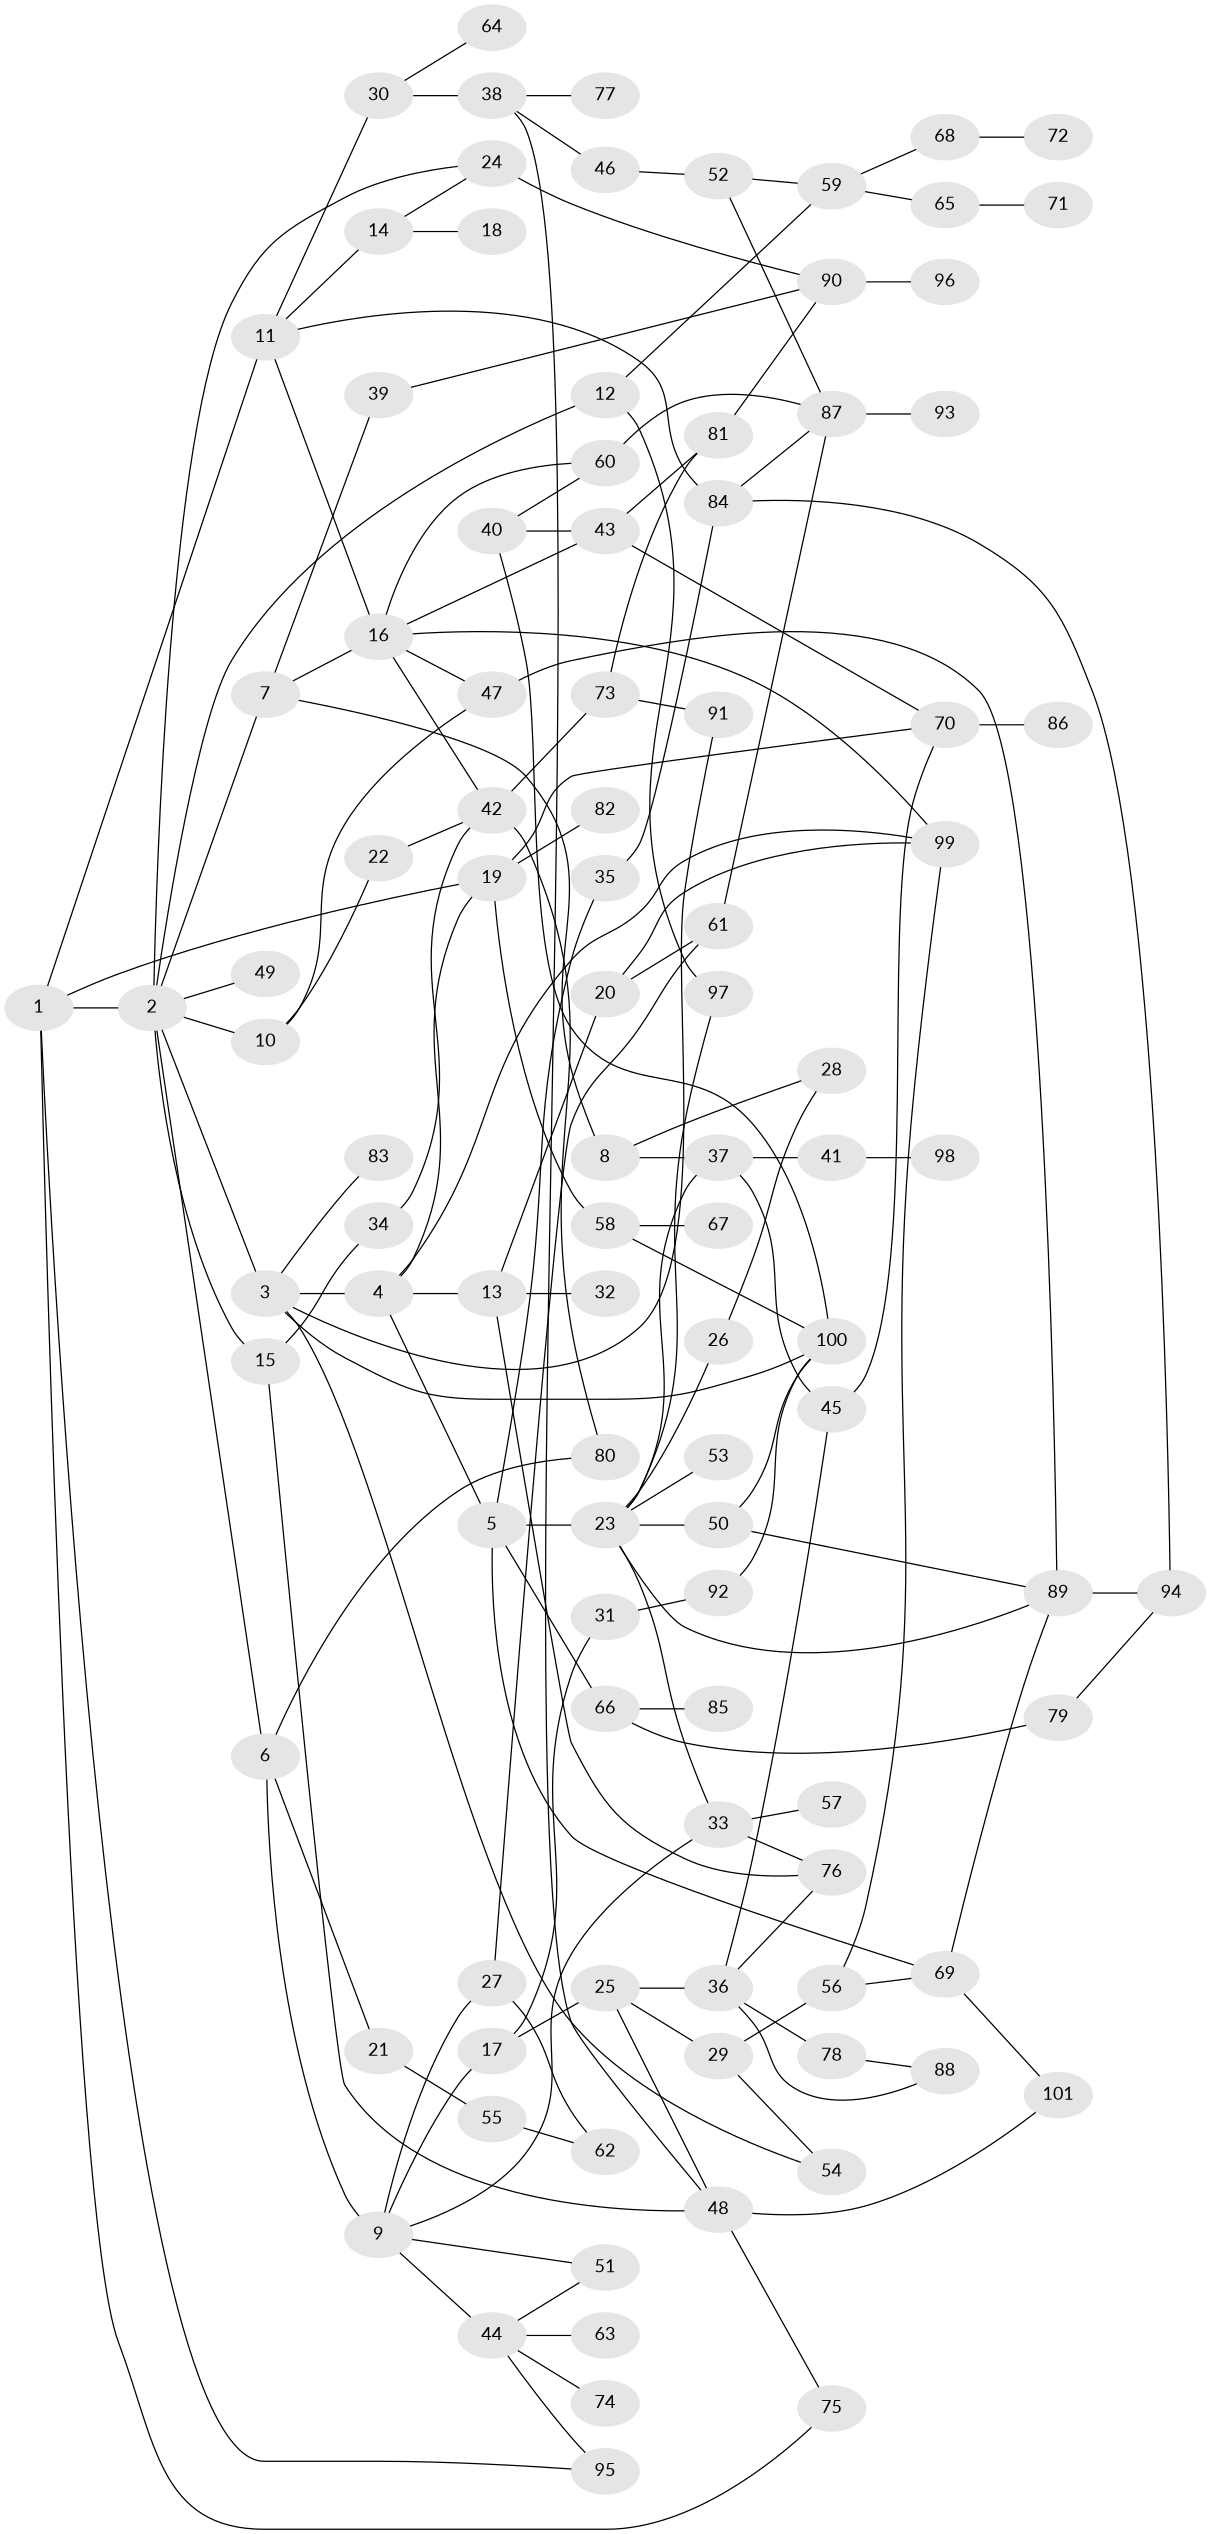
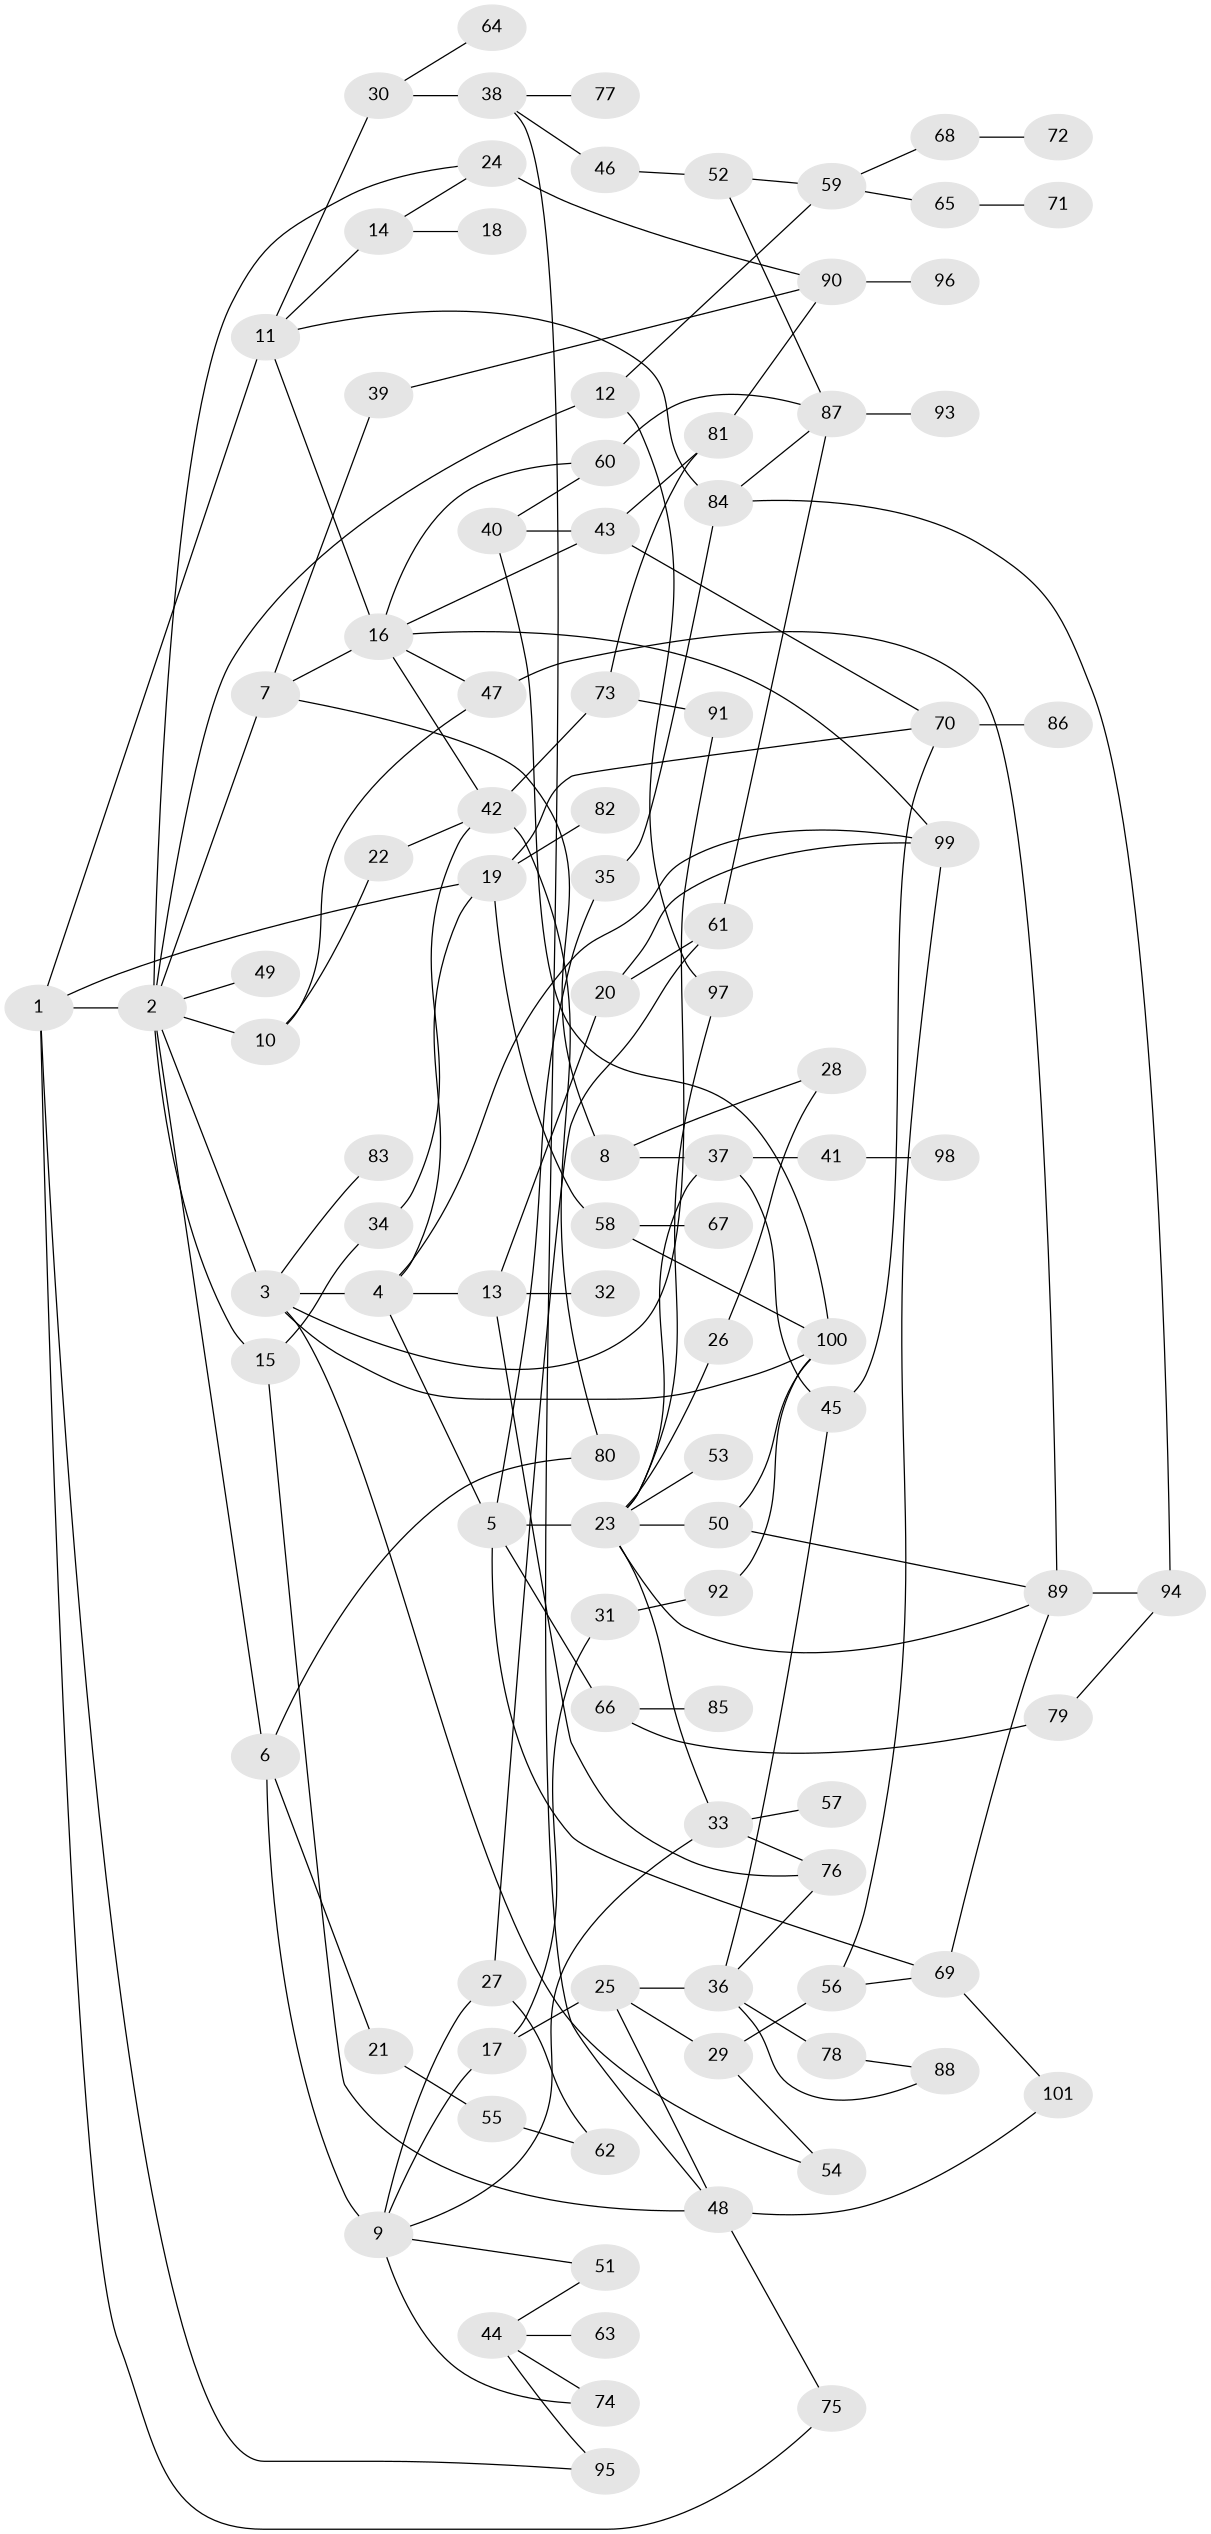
(435, 2285) -> (452, 2364)
